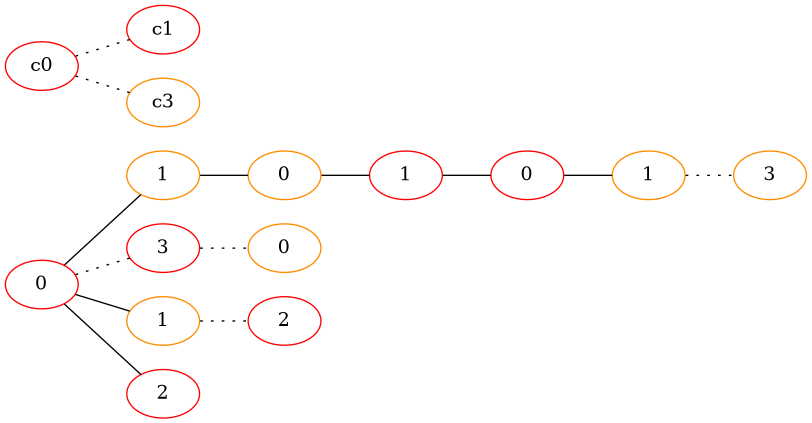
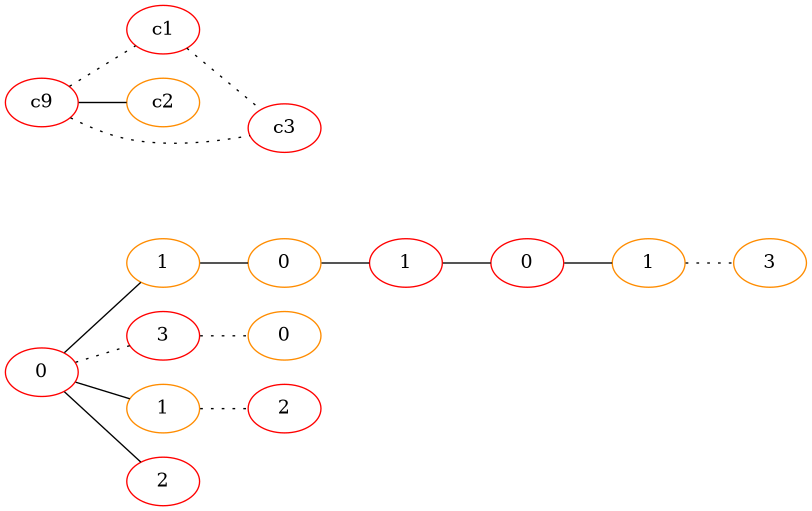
(42, 66) -> (42, 102)
none -> (224, 79)
none -> (163, 102)
(163, 102) -> (285, 128)
